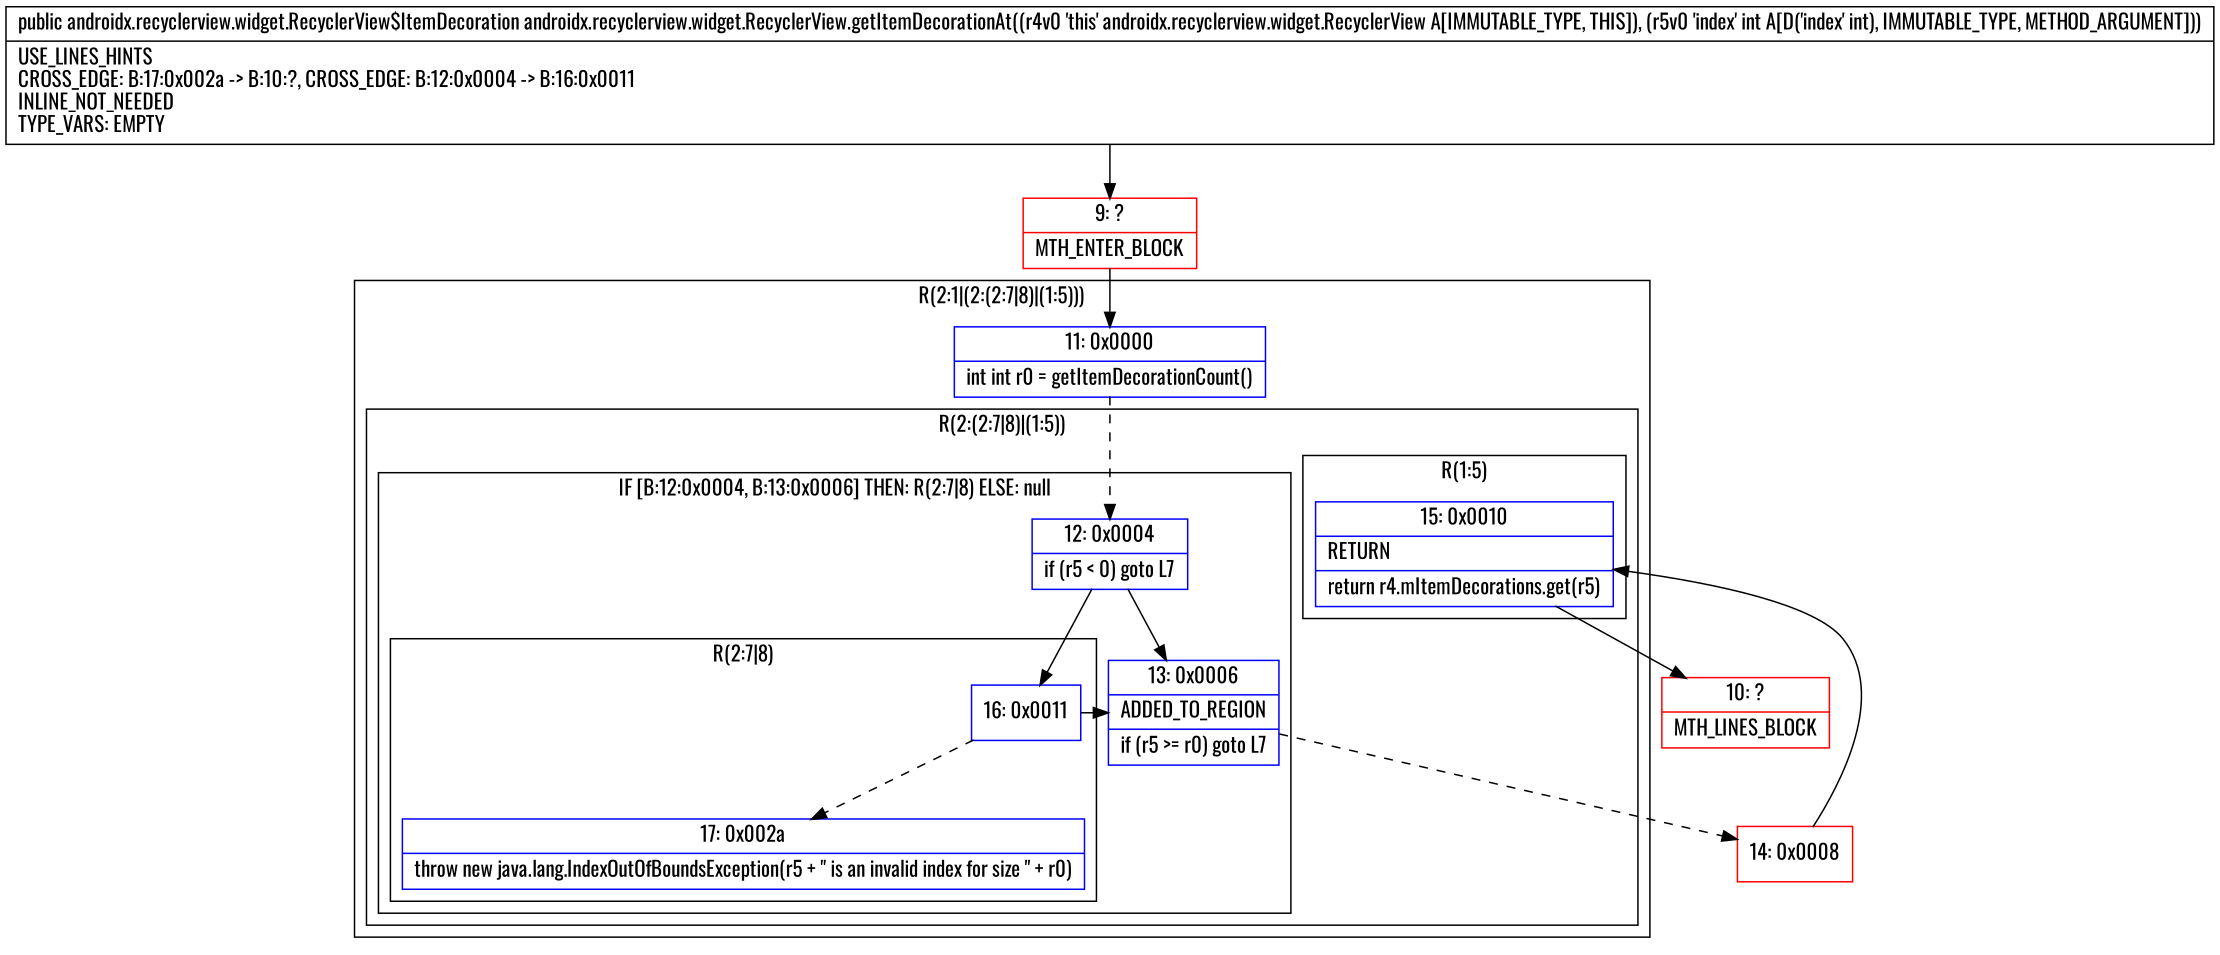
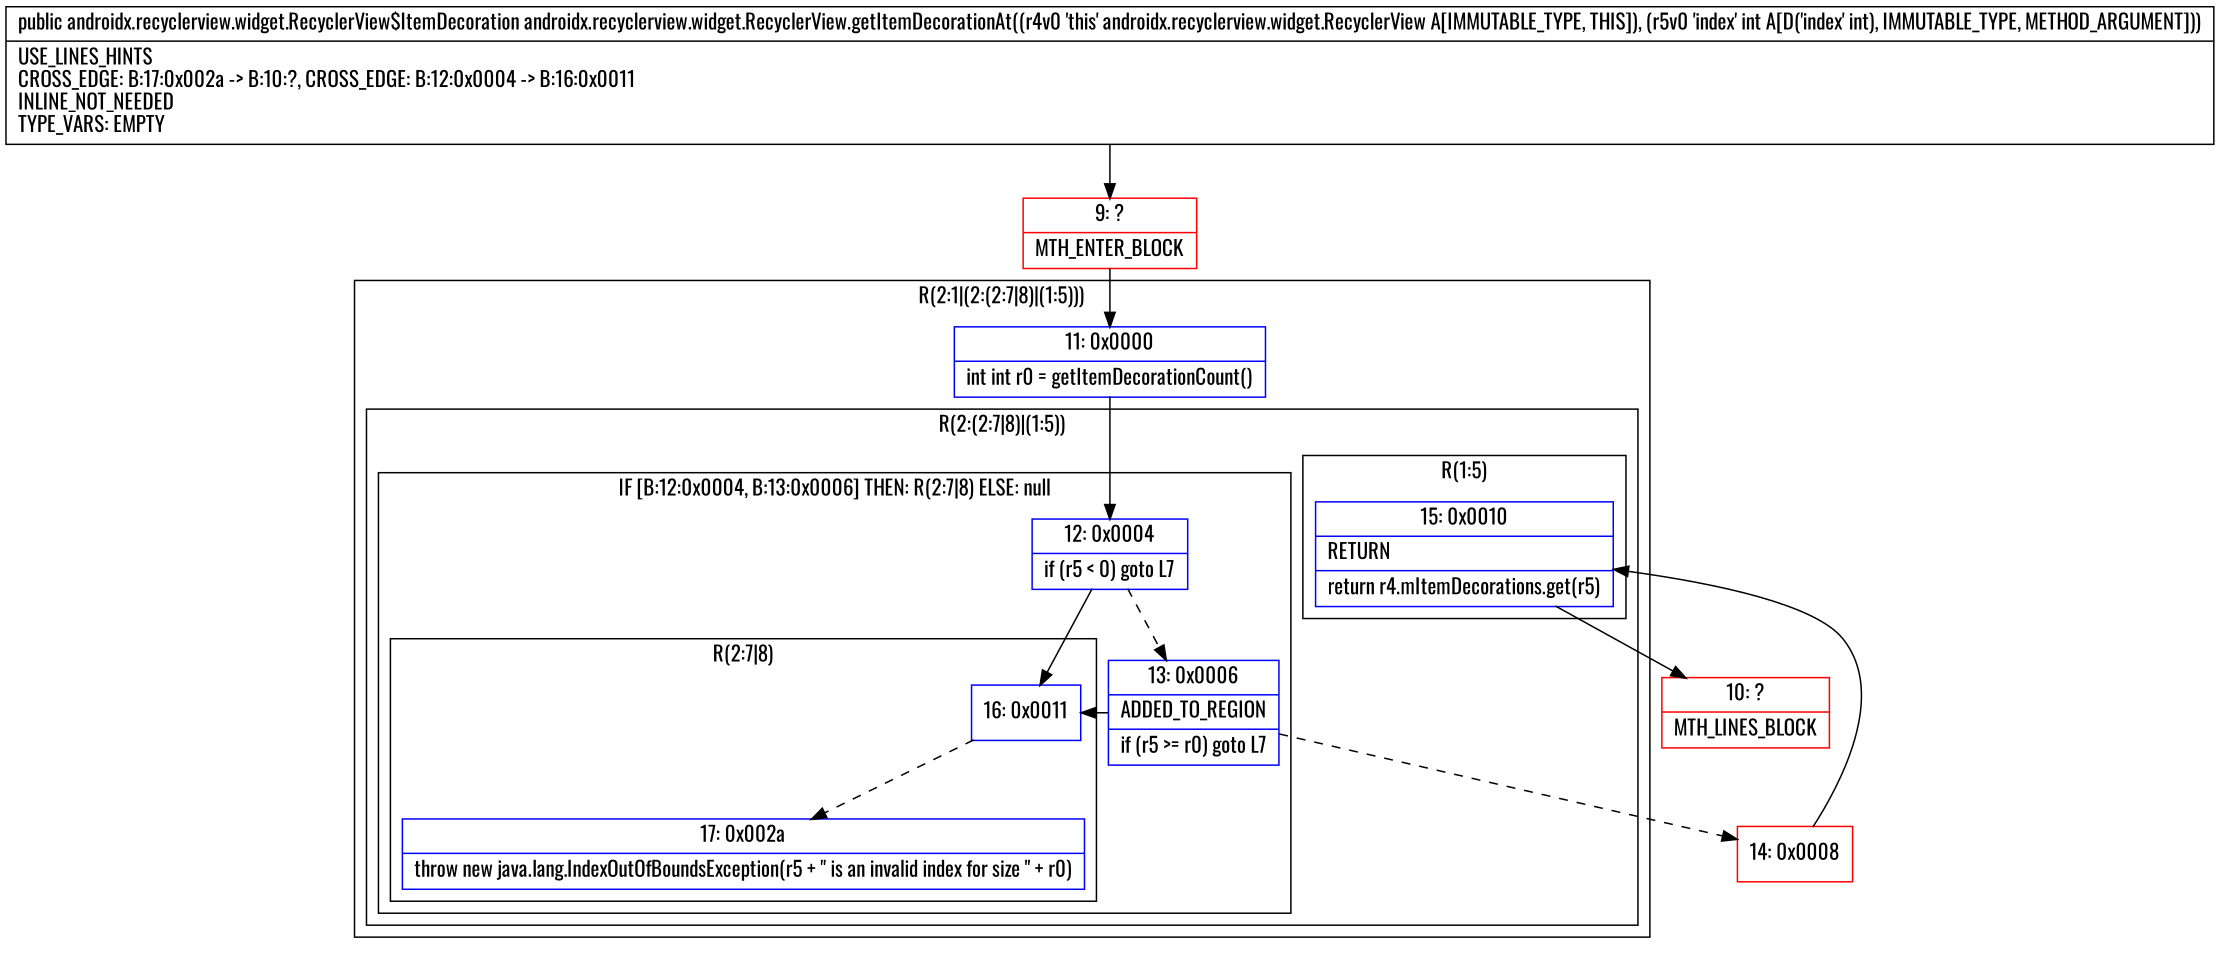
(1110, 450) -> (1110, 450)
(1143, 618) -> (1143, 618)
(1087, 713) -> (1102, 713)
